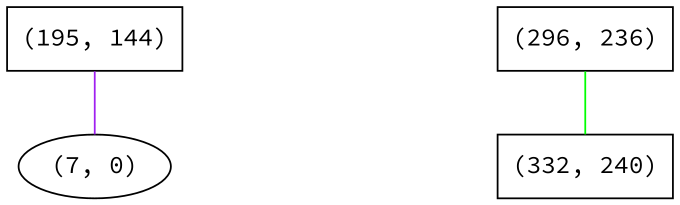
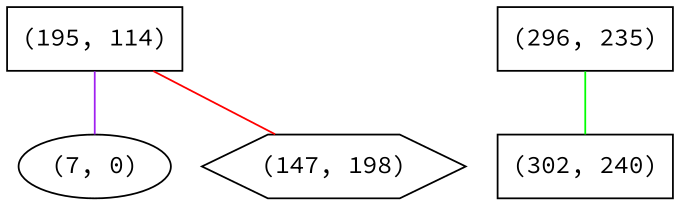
(95, 39) -> (95, 39)
(585, 39) -> (585, 39)
none -> (334, 166)
(585, 166) -> (585, 166)
